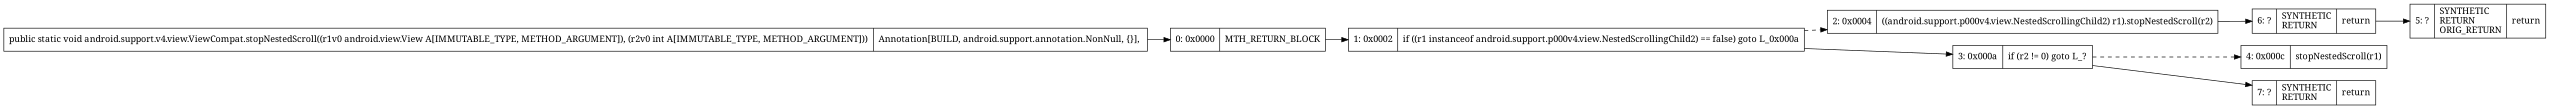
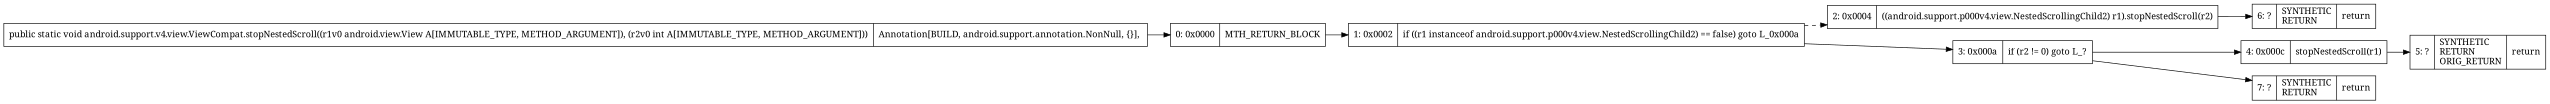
(2390, 21) -> (2395, 52)
(2163, 57) -> (2163, 52)
